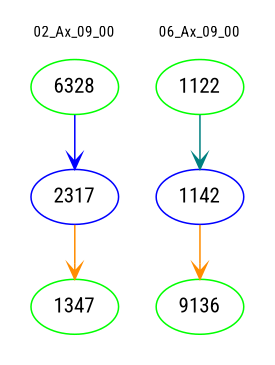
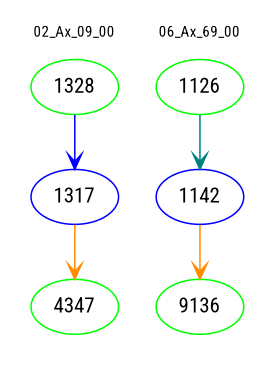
(200, 33) -> (200, 33)
(75, 87) -> (75, 87)
(200, 87) -> (200, 87)
(75, 197) -> (75, 197)
(75, 307) -> (75, 307)
